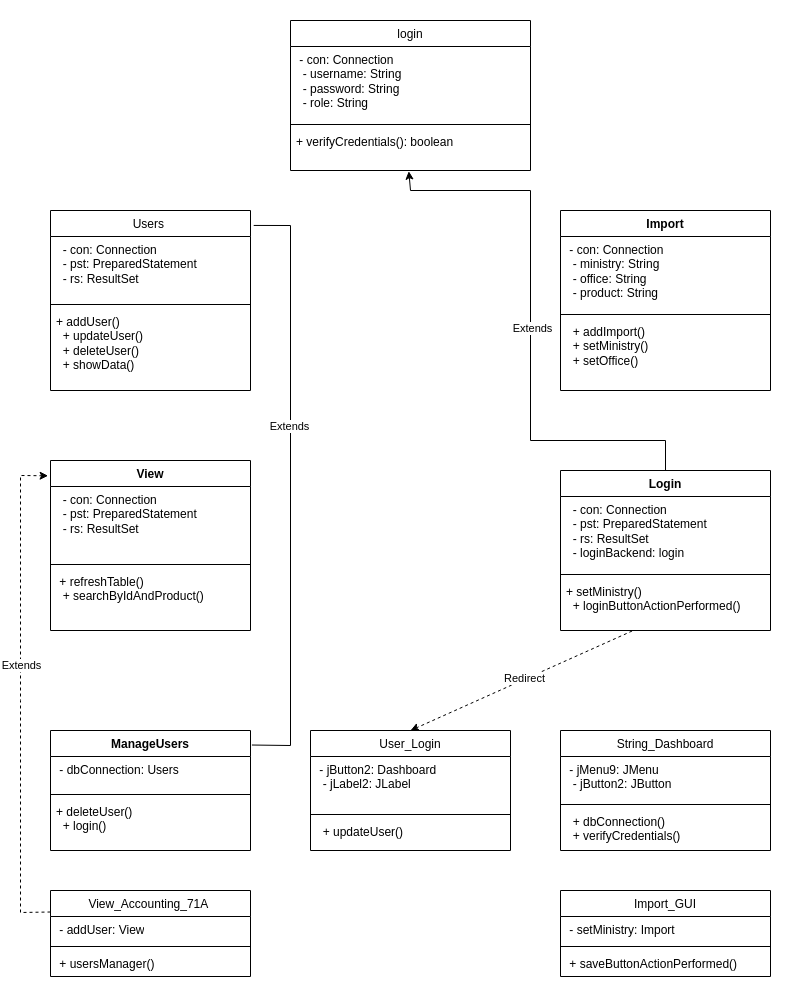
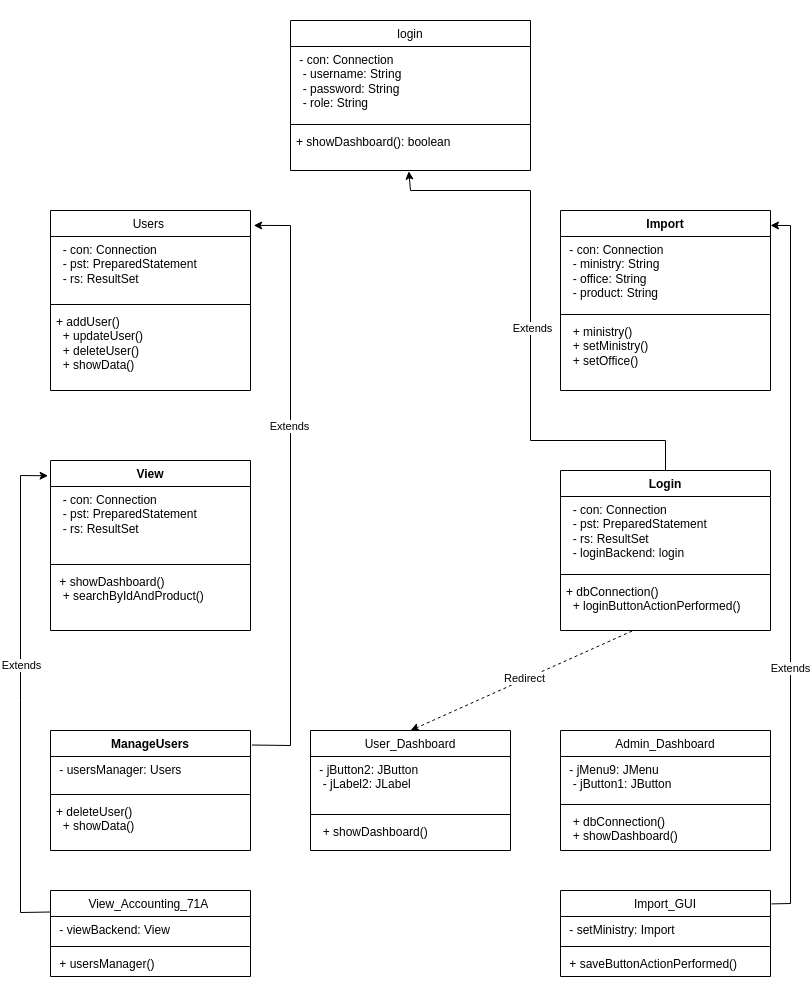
(386, 143) -> (378, 143)
(259, 225) -> (262, 225)
(612, 347) -> (612, 347)
none -> (791, 568)
(136, 590) -> (136, 590)
(661, 600) -> (661, 600)
(411, 745) -> (411, 745)
(666, 745) -> (666, 745)
(121, 771) -> (122, 771)
(382, 778) -> (376, 778)
(626, 778) -> (626, 778)
(21, 806) -> (21, 806)
(100, 820) -> (100, 820)
(631, 830) -> (622, 830)
(362, 833) -> (372, 833)
(101, 931) -> (113, 931)
